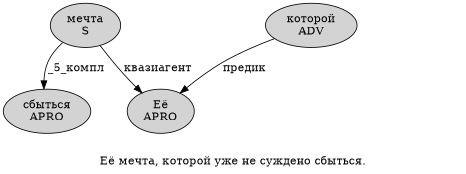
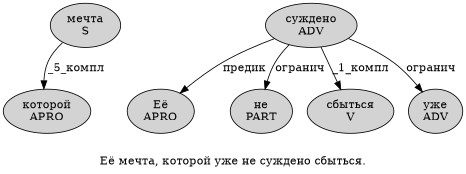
(311, 25) -> (311, 25)
(117, 67) -> none
(47, 111) -> (47, 111)
none -> (261, 111)
none -> (351, 111)
none -> (436, 111)
